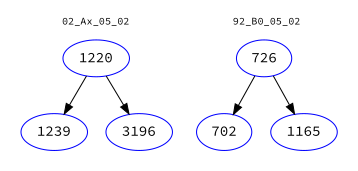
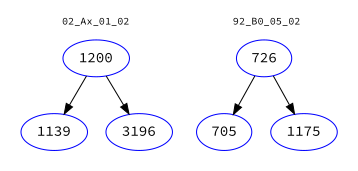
(96, 22) -> (96, 22)
(96, 58) -> (96, 58)
(54, 132) -> (54, 132)
(224, 132) -> (224, 132)
(304, 132) -> (304, 132)
